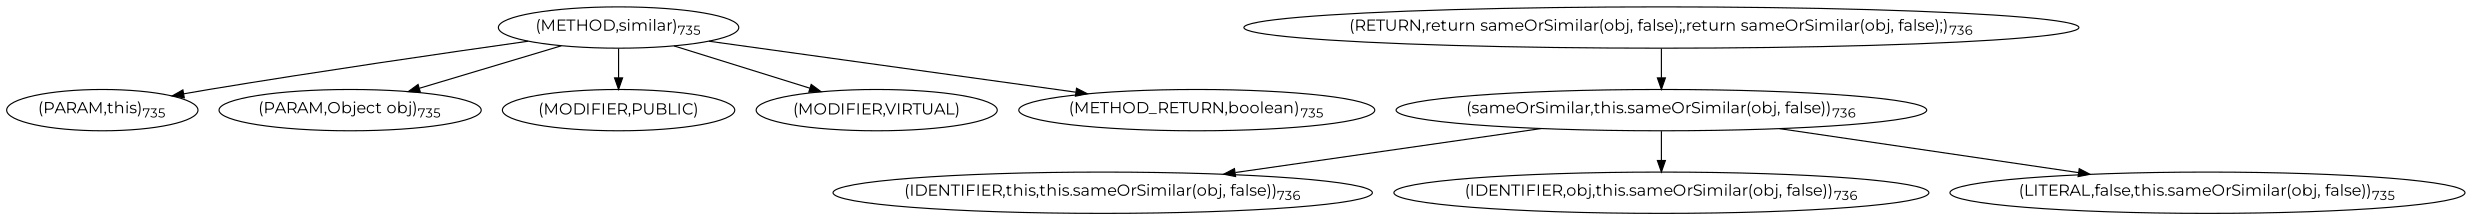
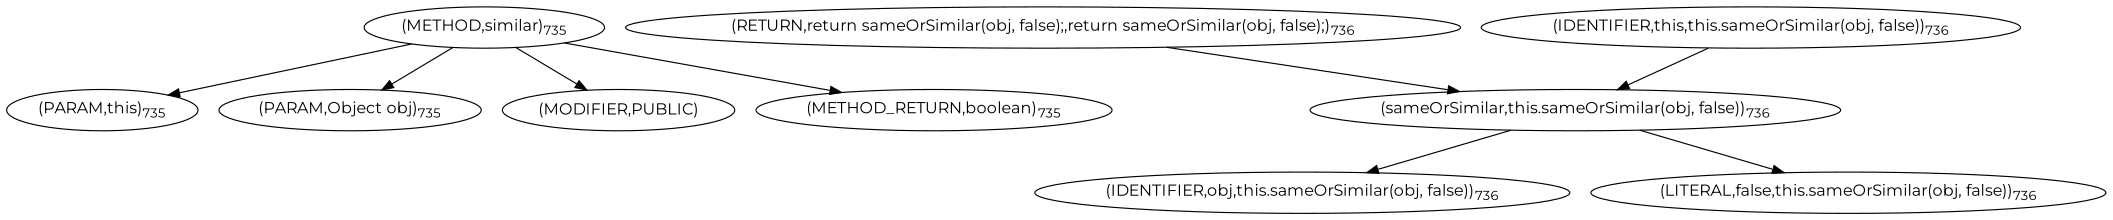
(877, 110) -> none
(1388, 151) -> (1668, 66)
(2384, 191) -> (2025, 191)
